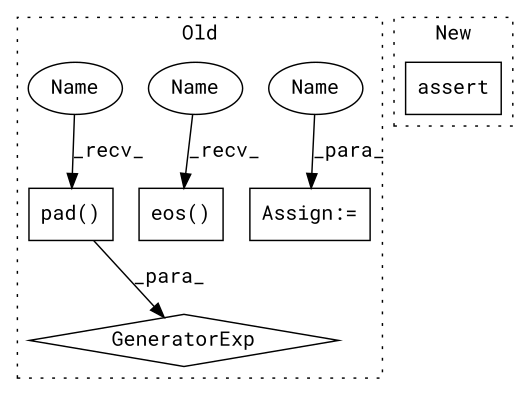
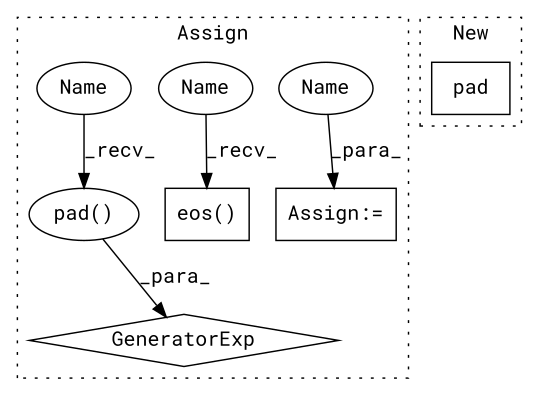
(200, 34) -> (213, 34)
(453, 88) -> (471, 88)
(71, 214) -> (84, 214)
